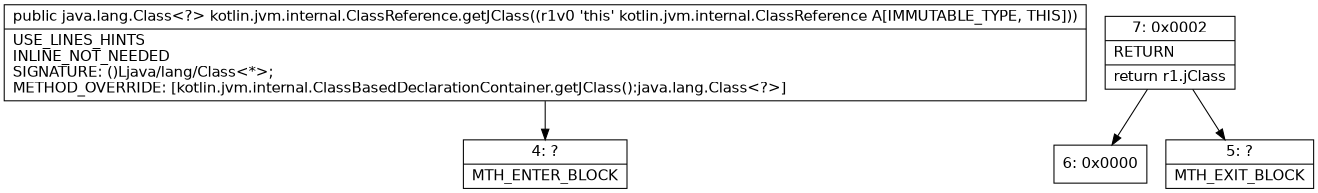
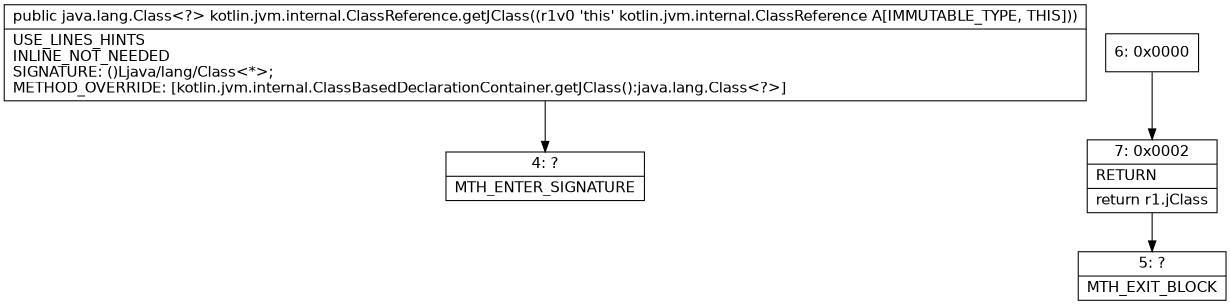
(1133, 113) -> (1152, 101)
(545, 176) -> (545, 188)
